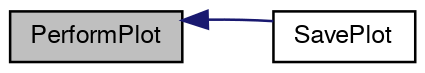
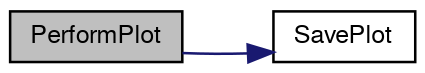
(241, 20) -> (215, 54)
